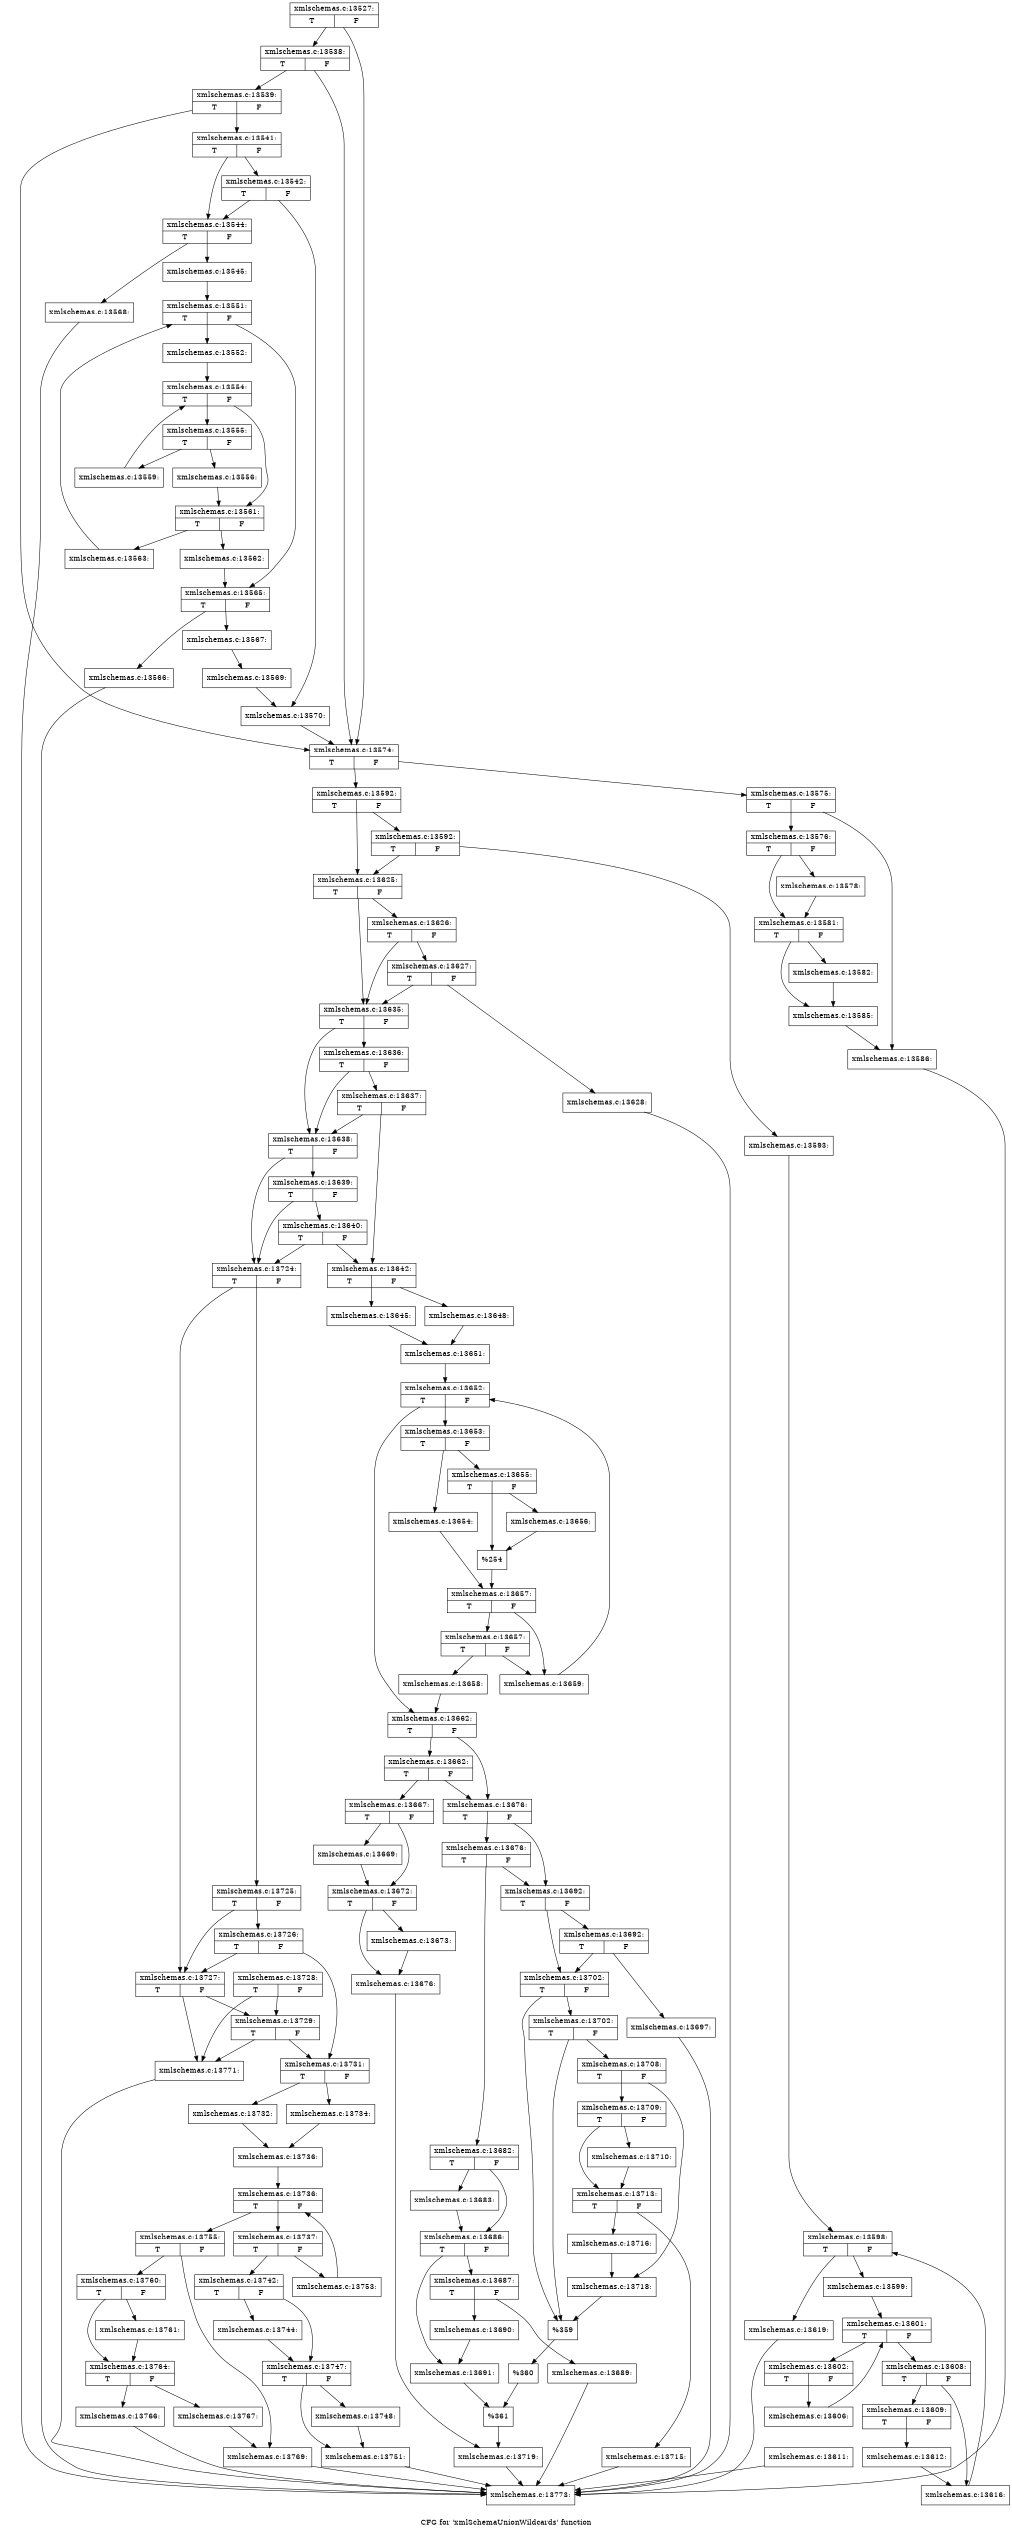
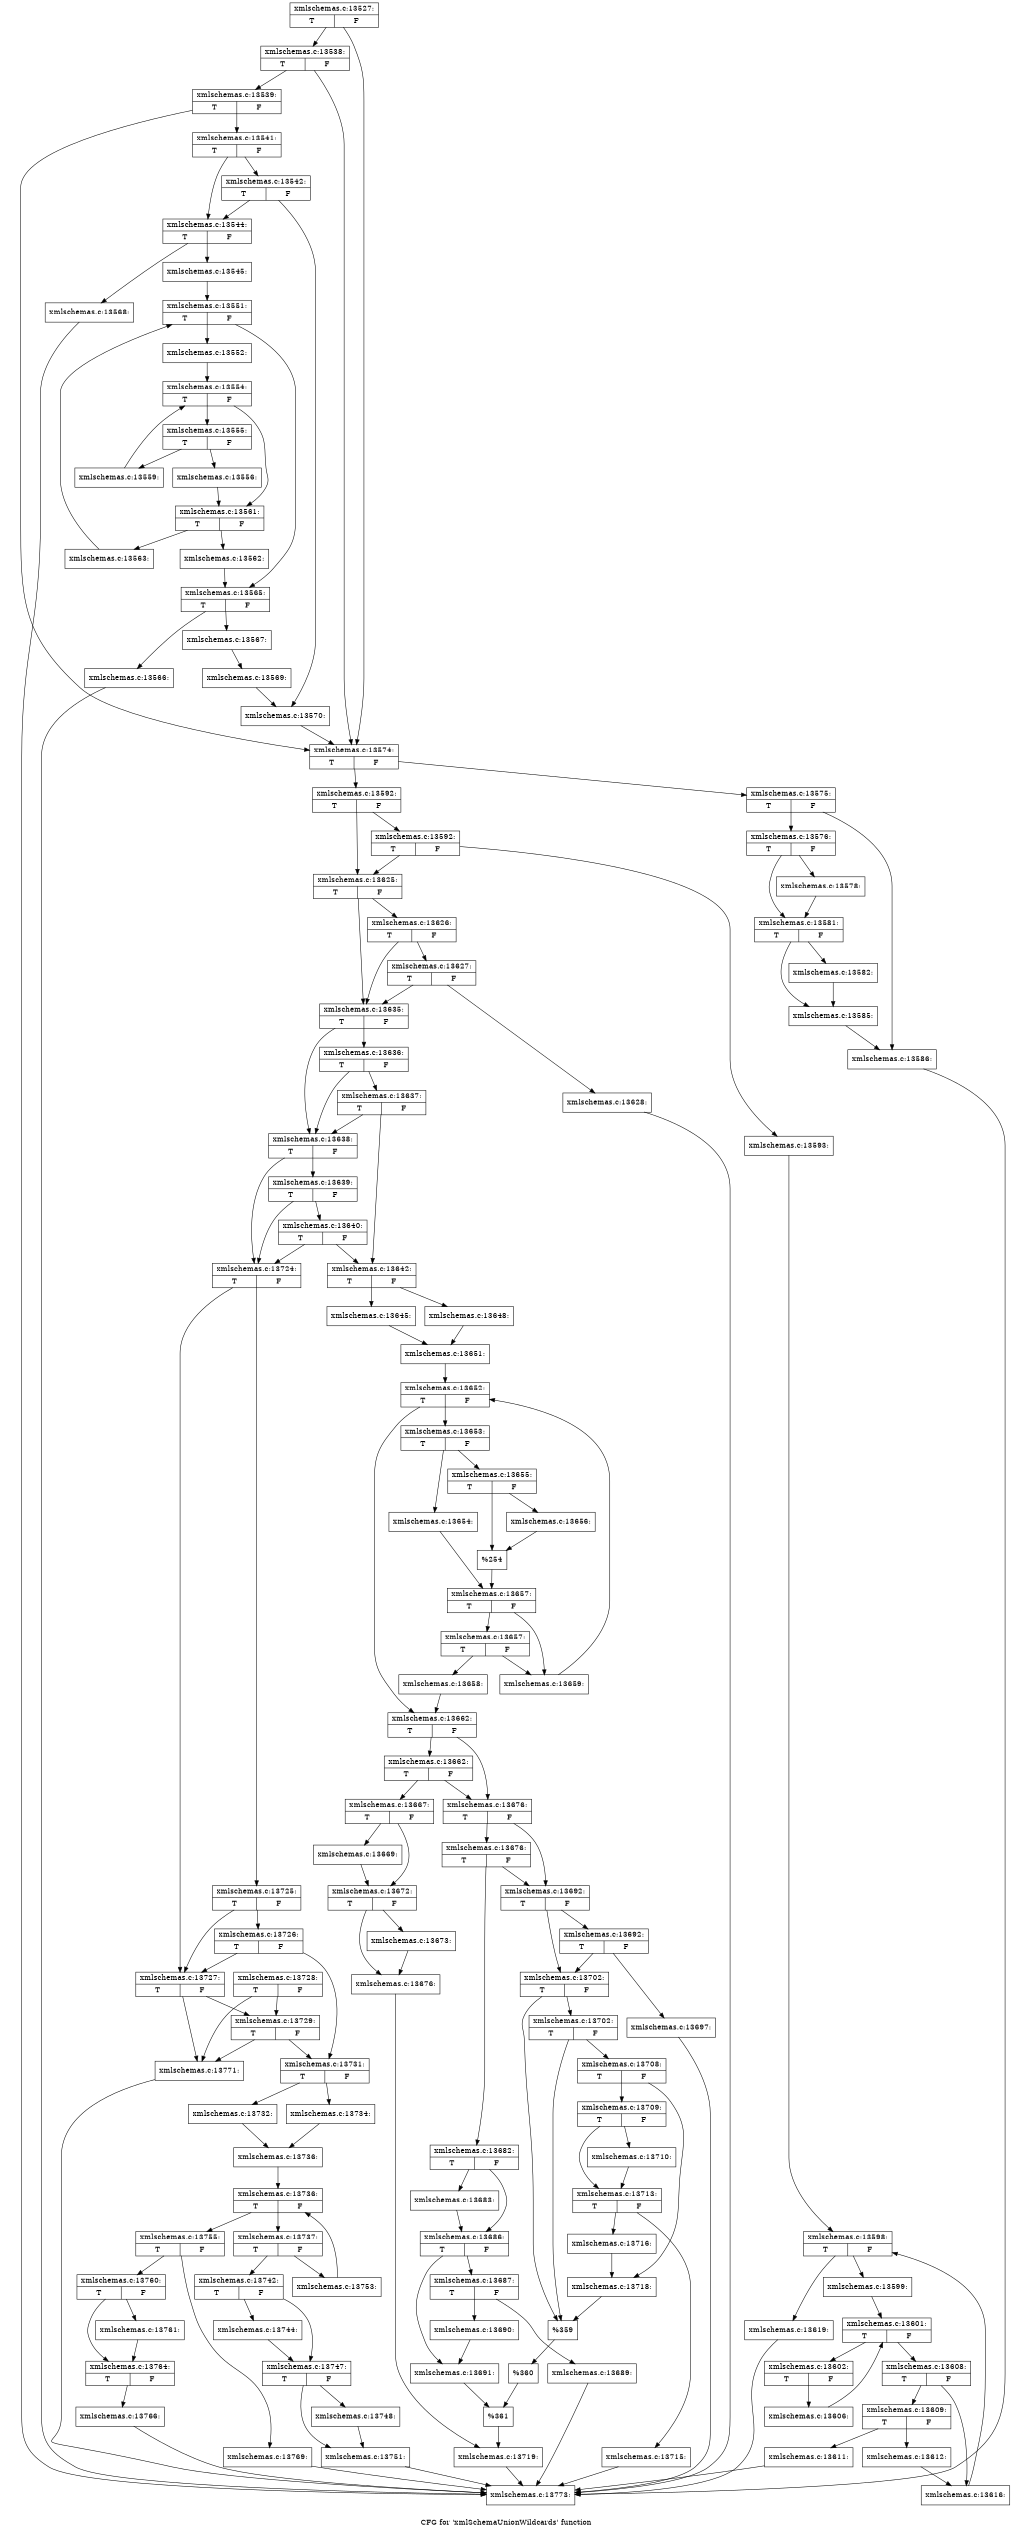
(218, 2417) -> none
none -> (857, 2437)
